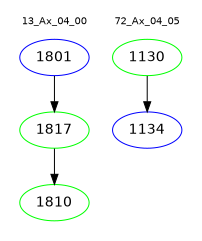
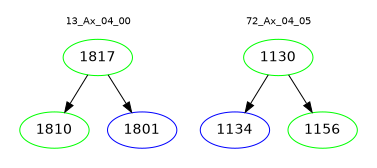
(54, 89) -> (117, 89)
none -> (323, 130)
